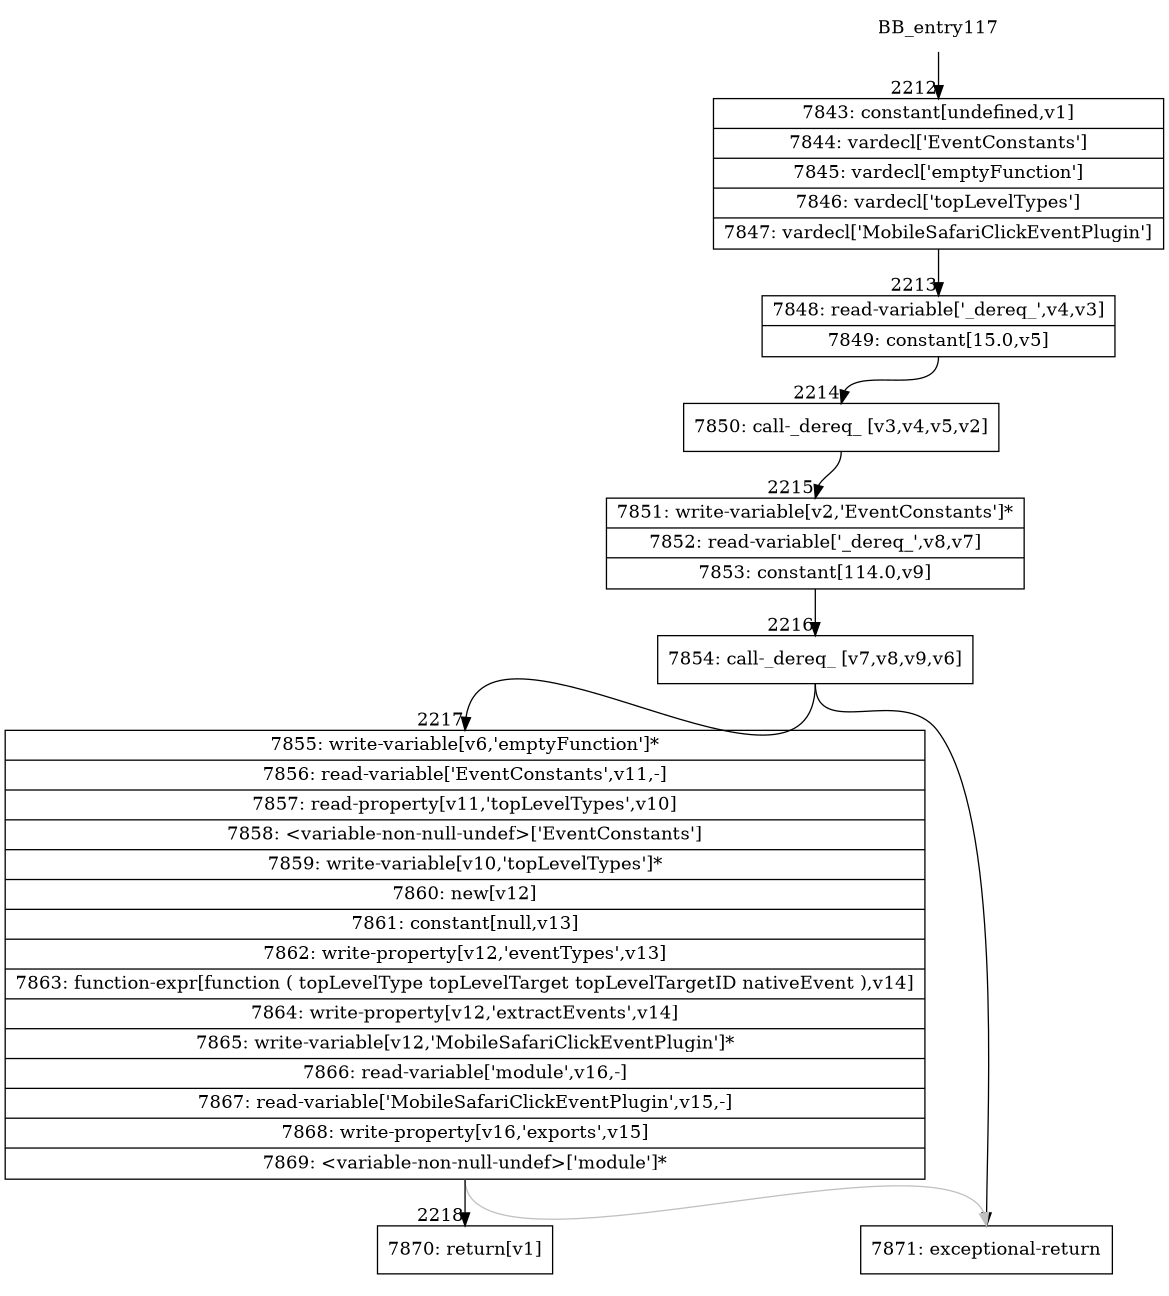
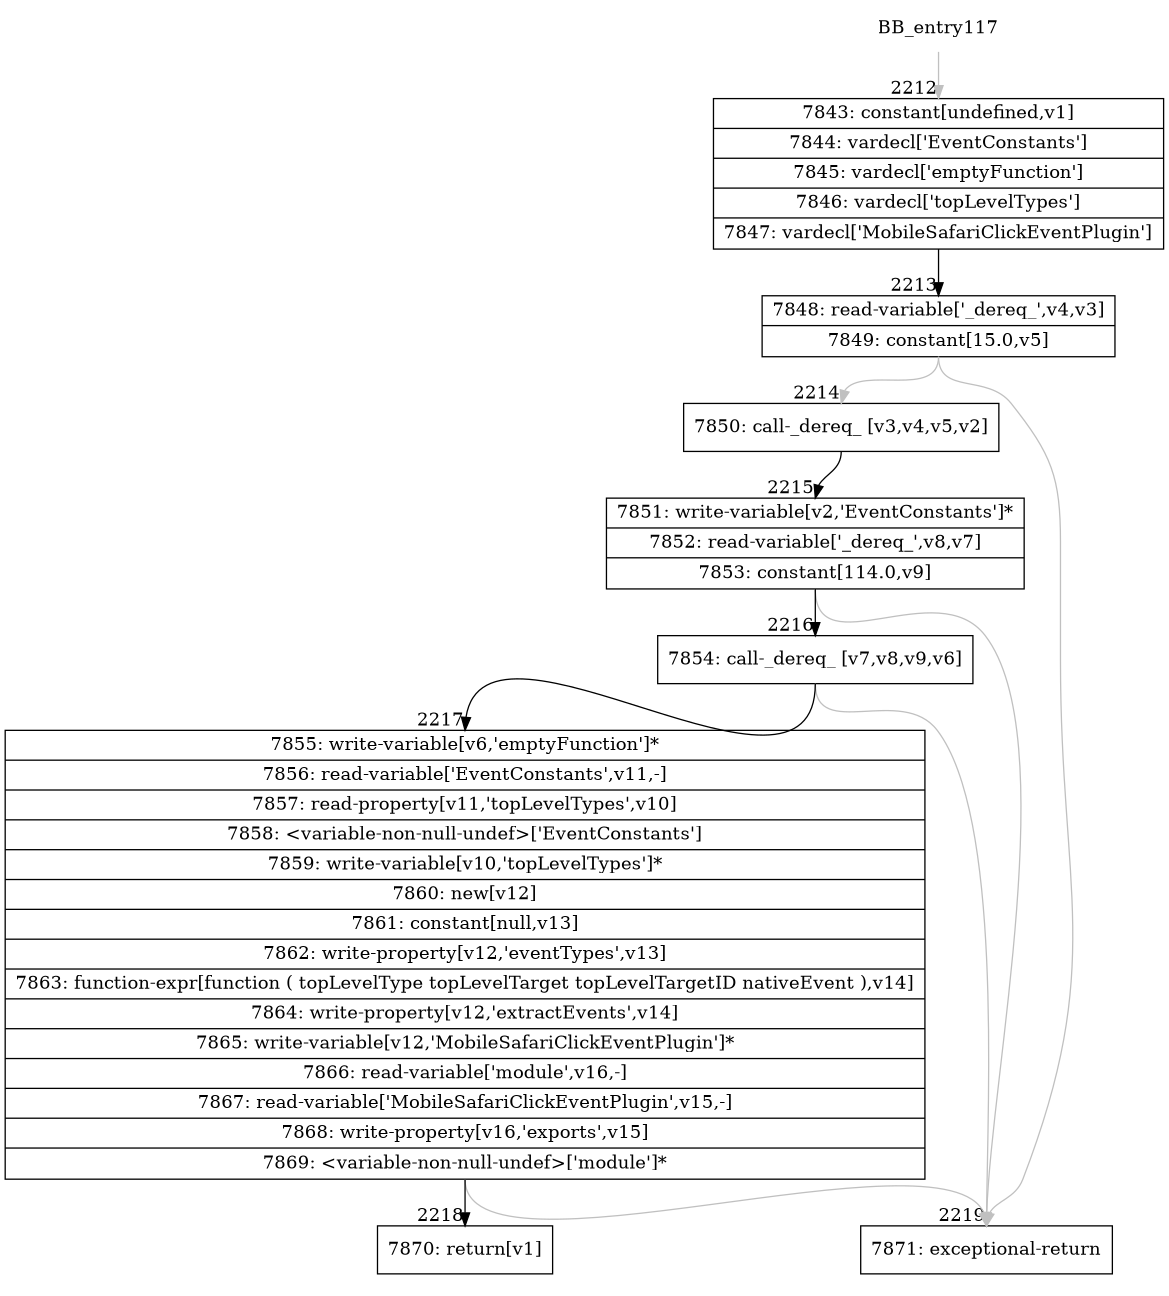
(939, 69) -> (939, 69)
(897, 380) -> (897, 380)
none -> (1064, 766)
none -> (1021, 823)
(982, 896) -> (982, 896)
